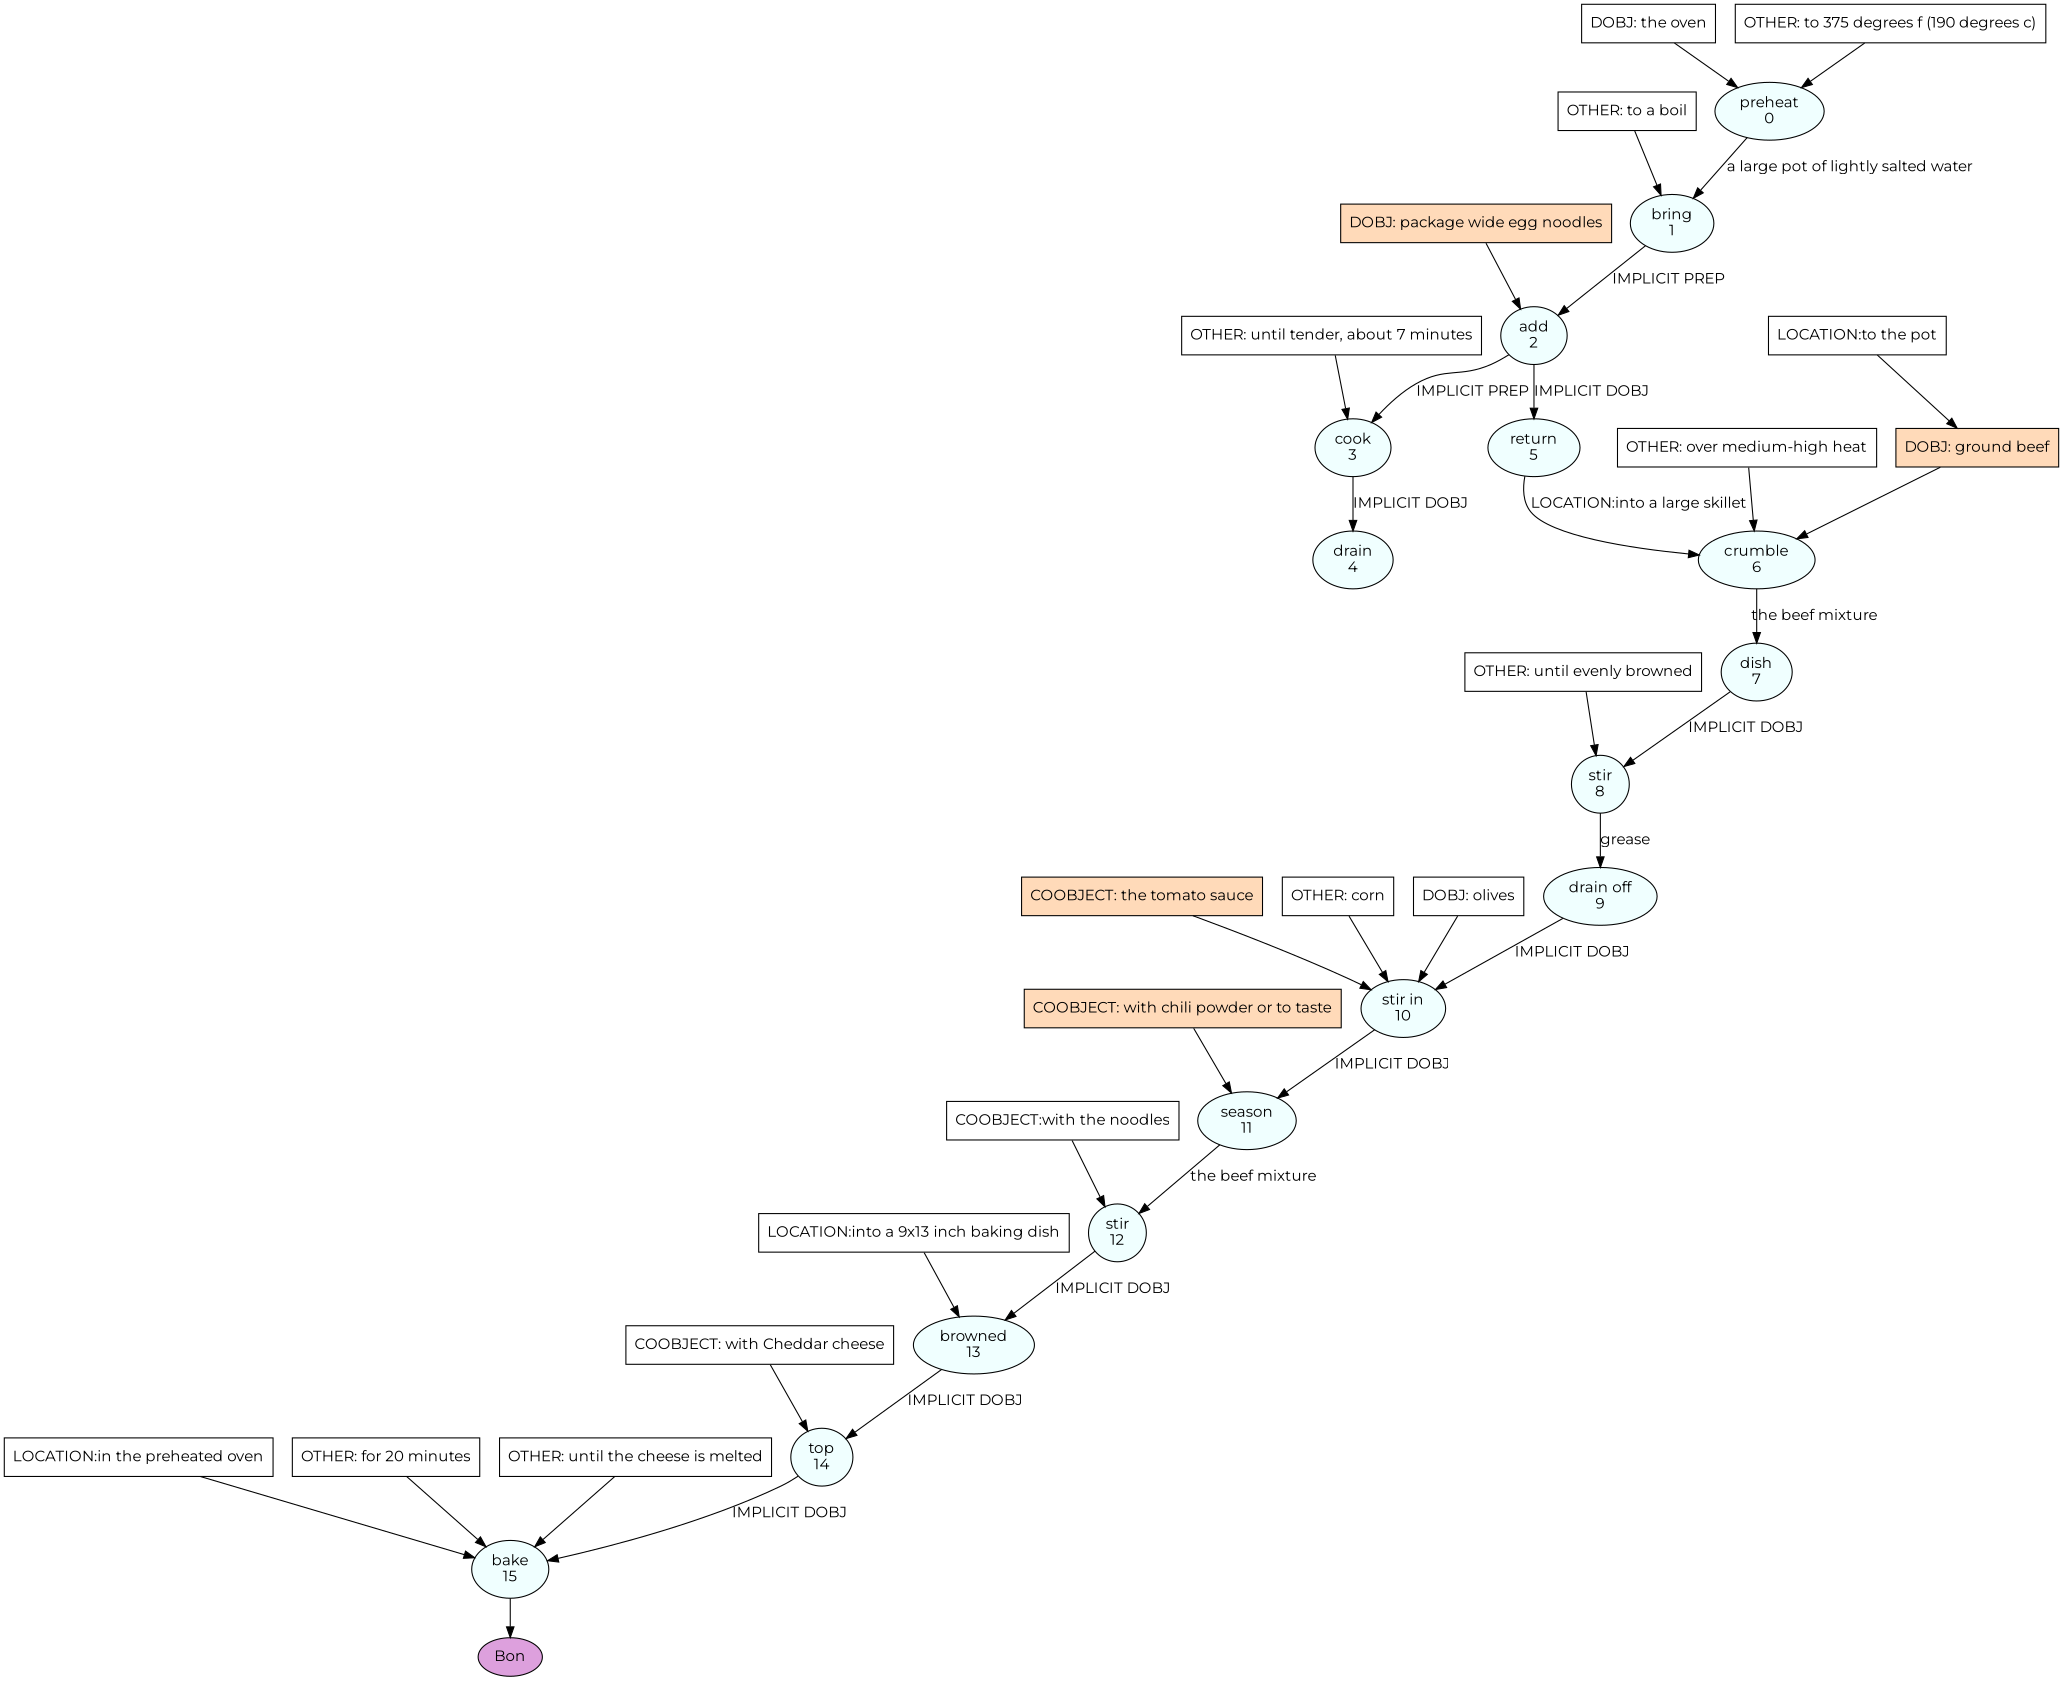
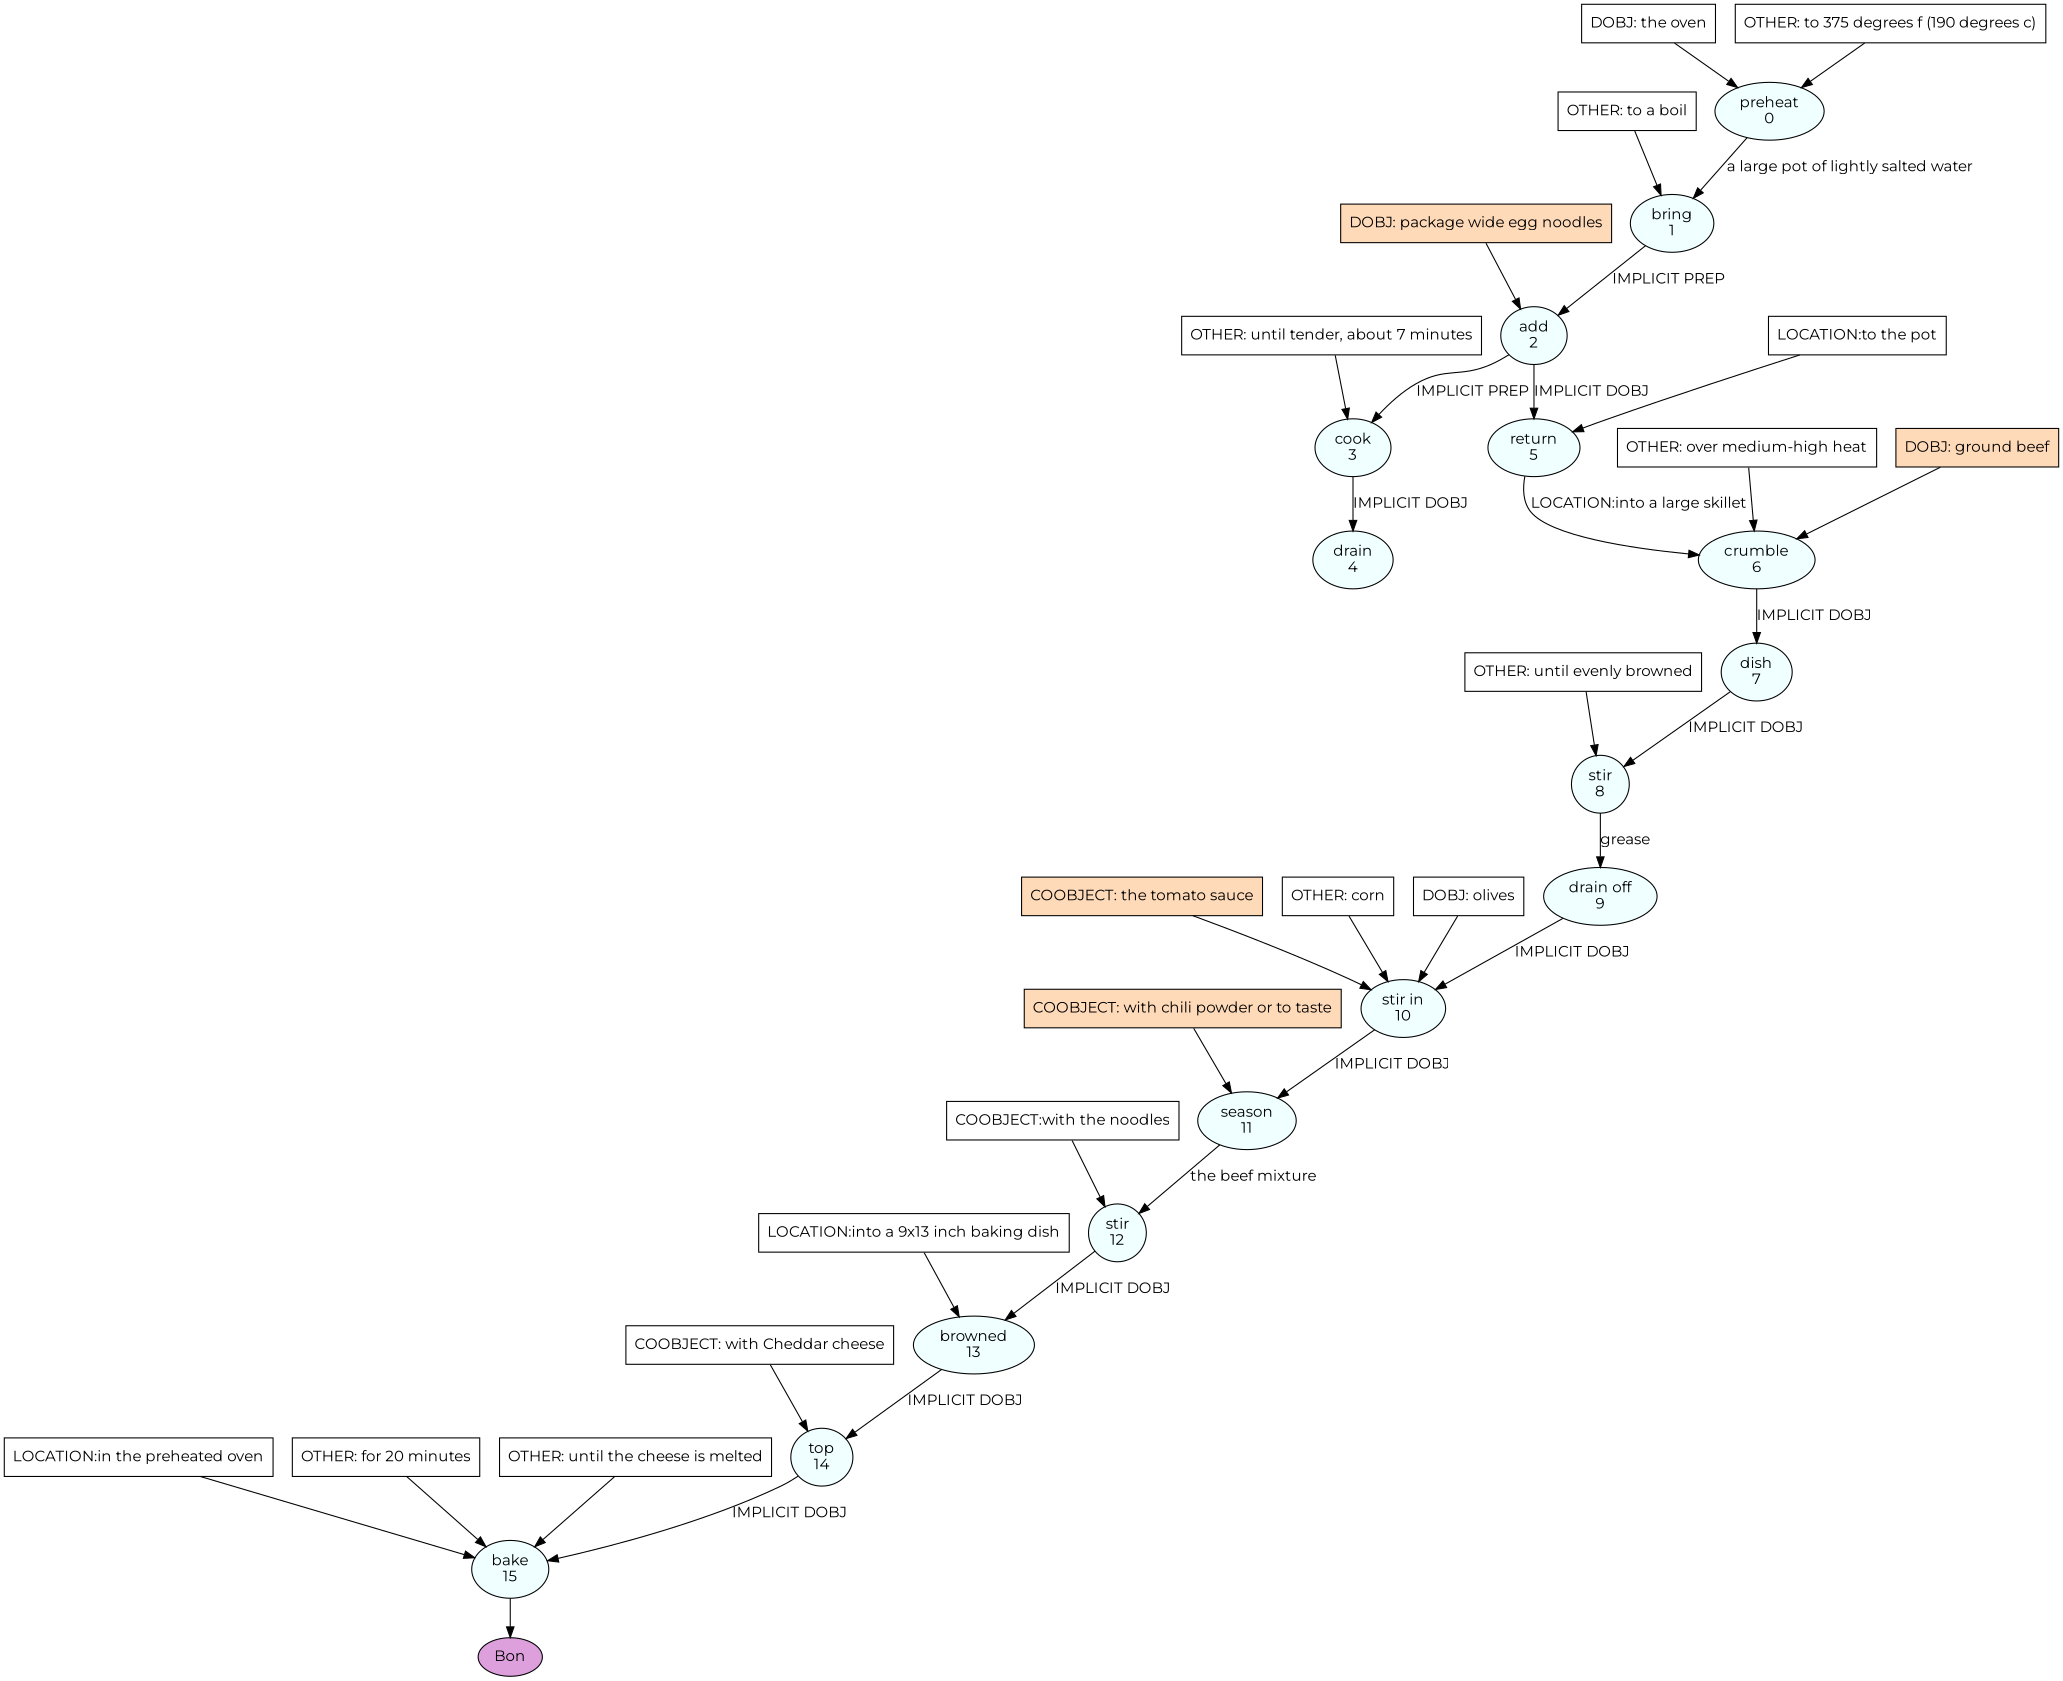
(1913, 388) -> (1691, 391)
(1815, 616) -> (1815, 616)
